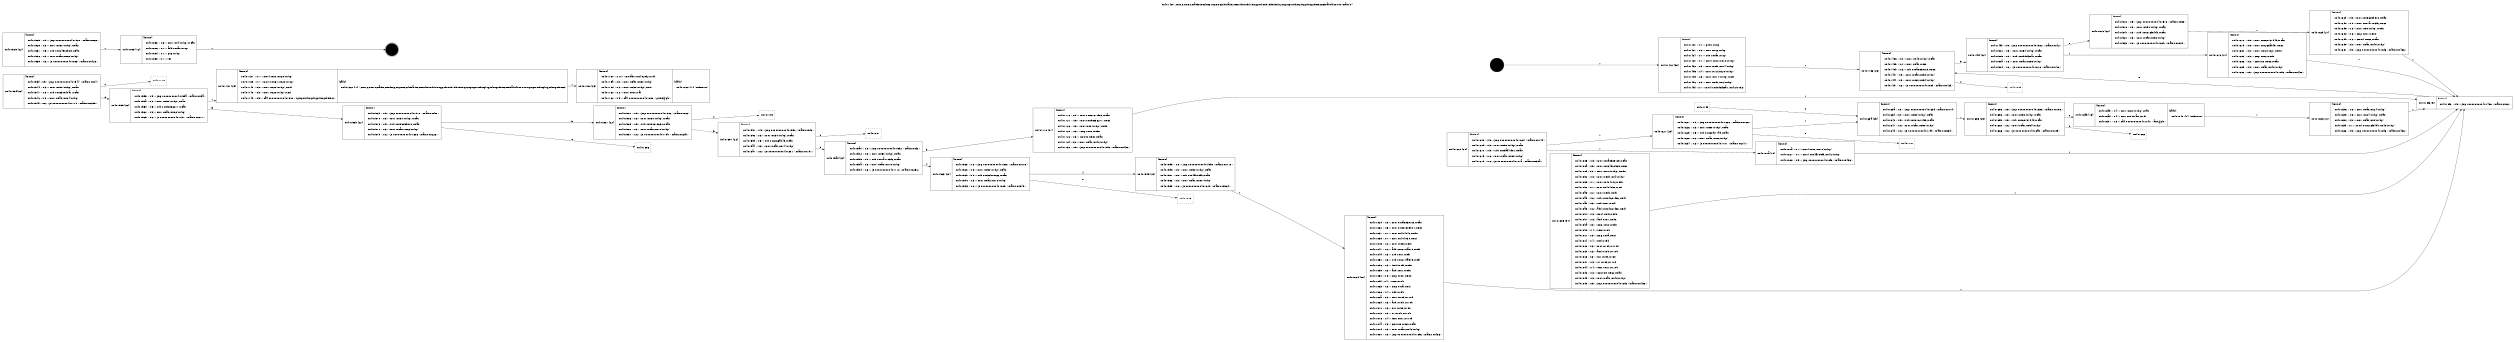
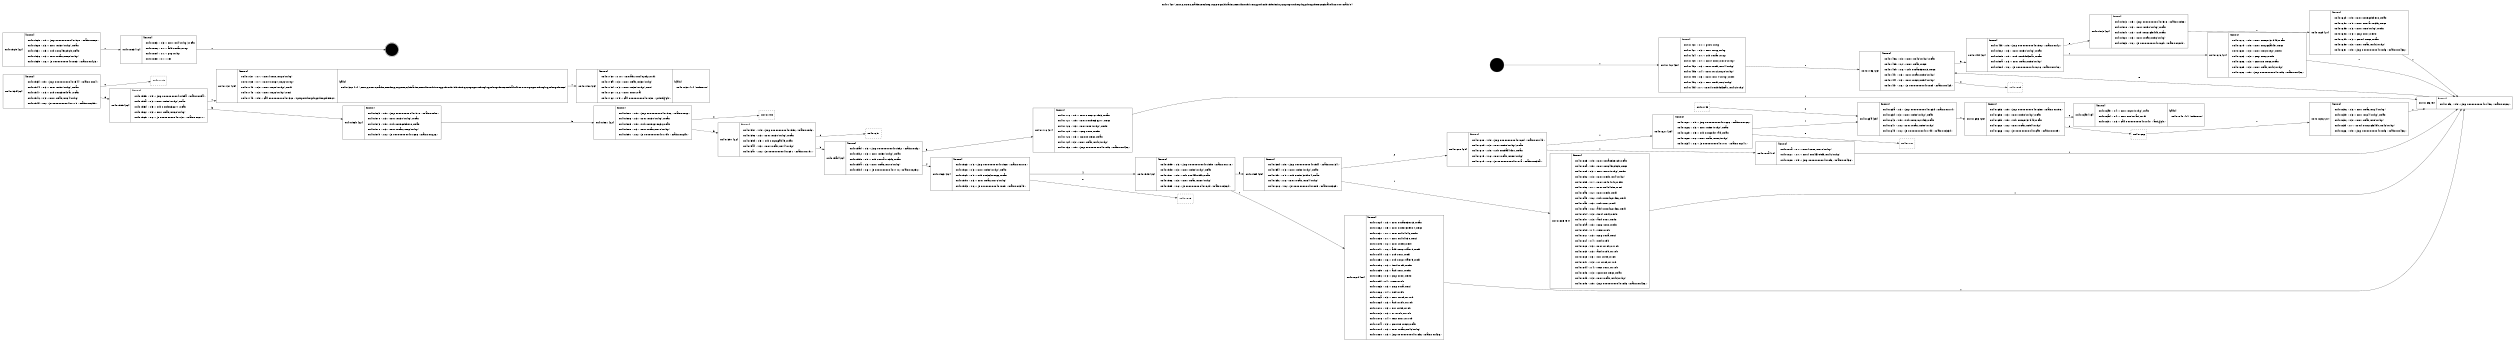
(2256, 117) -> (2227, 128)
(643, 148) -> none
none -> (1293, 174)
